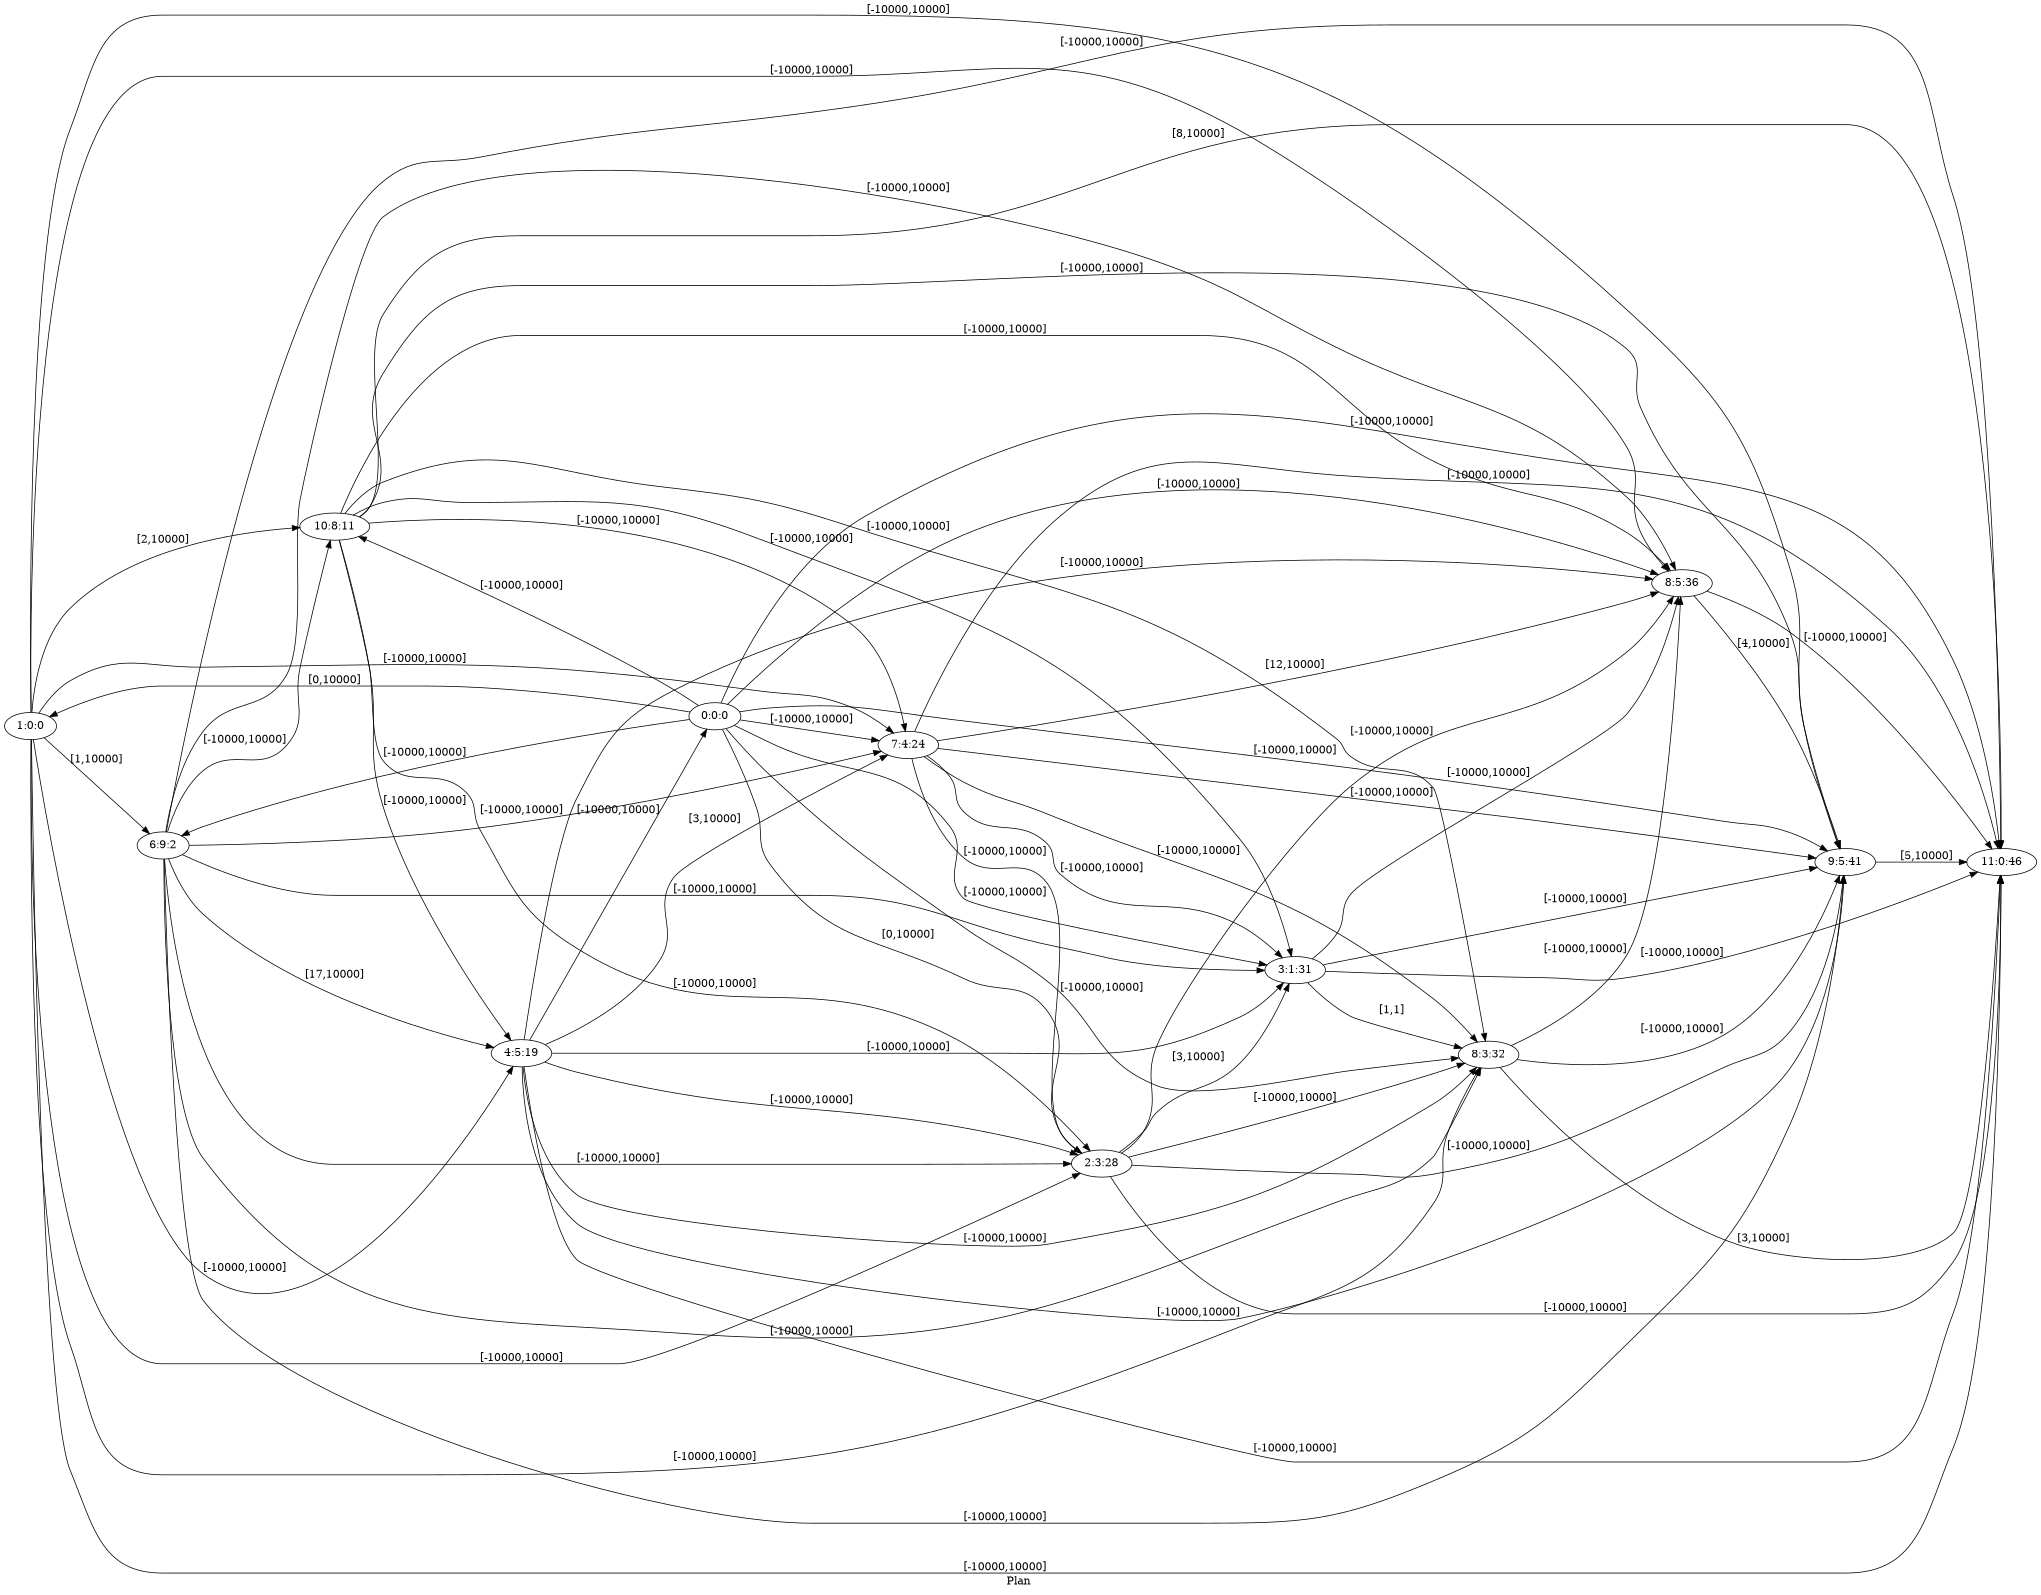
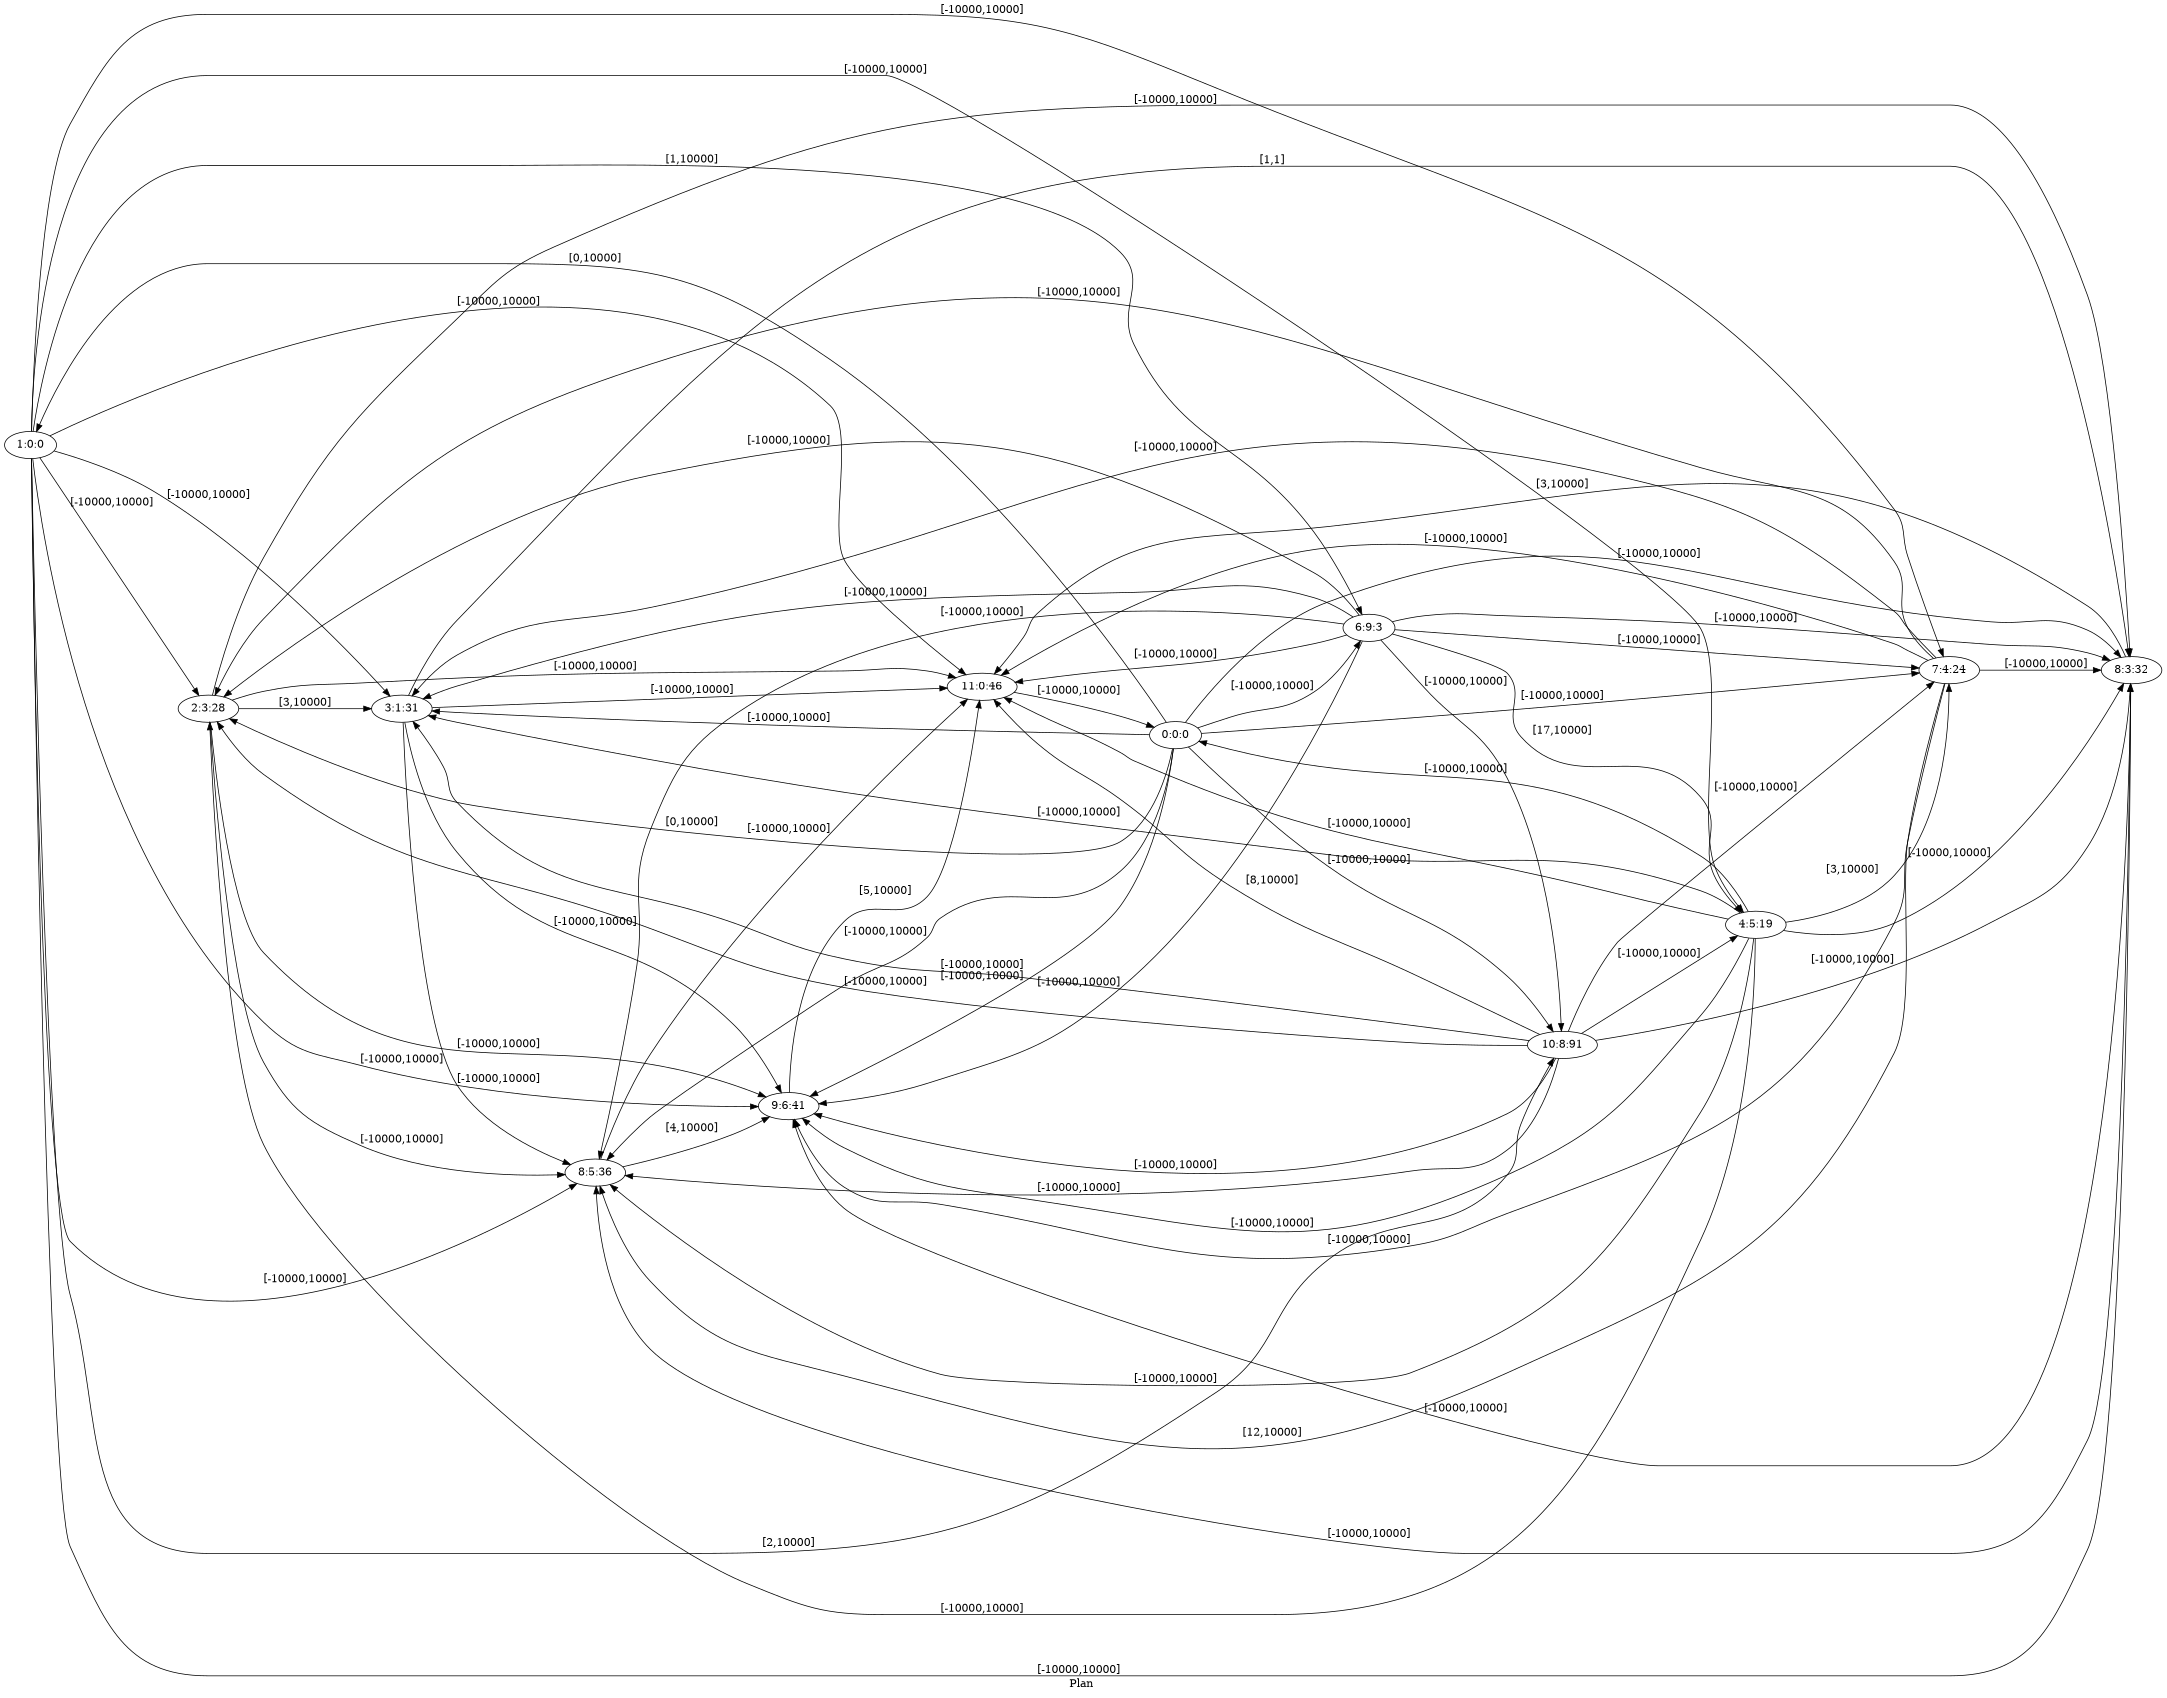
(1411, 436) -> (1081, 706)
(335, 527) -> (1562, 1045)
none -> (234, 549)
(163, 845) -> (1369, 628)
(1845, 862) -> (789, 1106)
